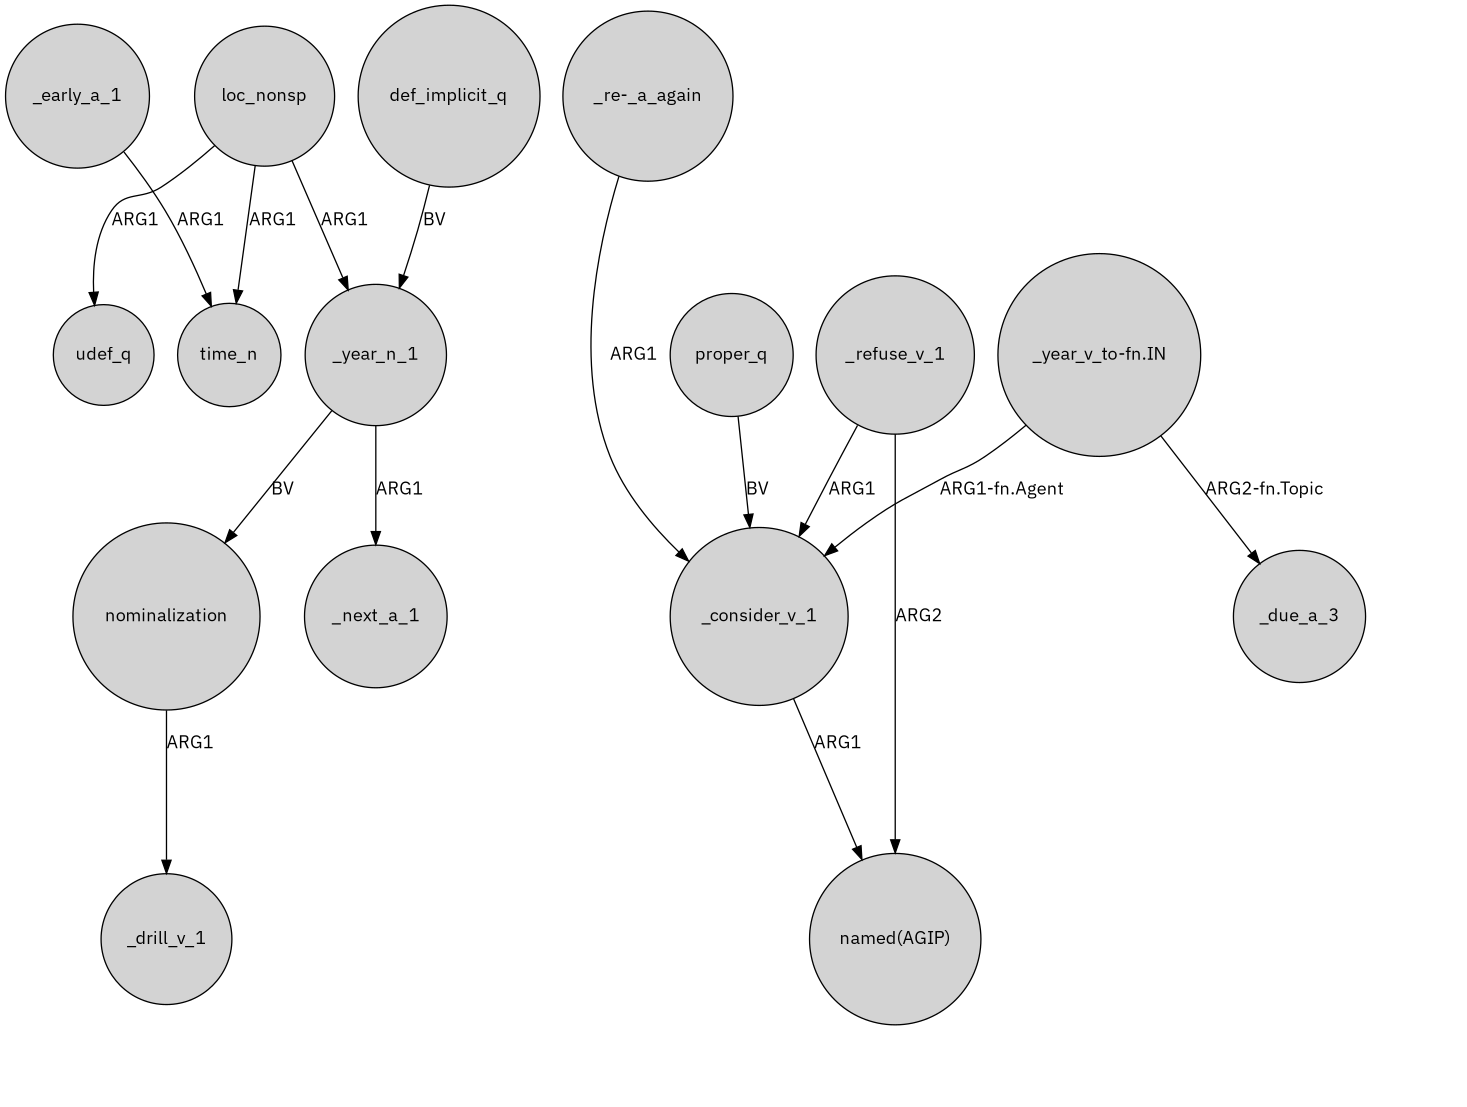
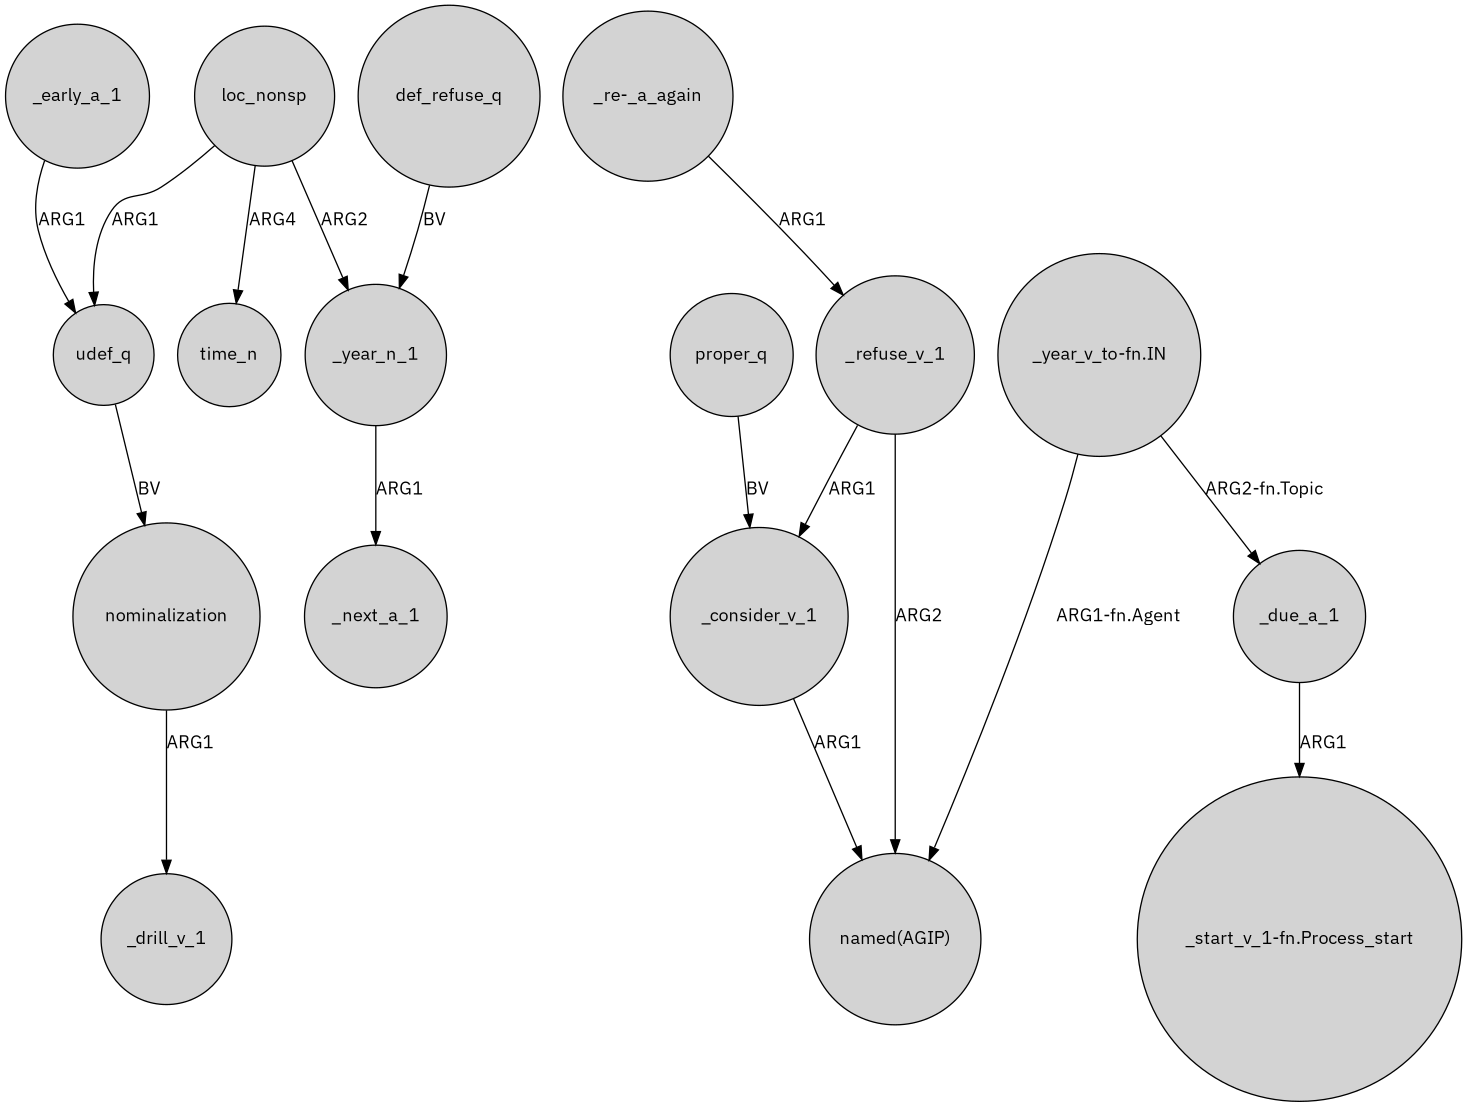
(449, 96) -> (449, 96)
(171, 220) -> (39, 234)
(273, 220) -> (273, 220)
(345, 220) -> (345, 220)
(592, 375) -> (772, 220)
(283, 471) -> (128, 458)
(930, 485) -> (1012, 653)
(1300, 616) -> (1300, 616)
none -> (1300, 939)
